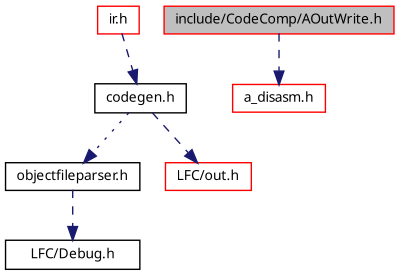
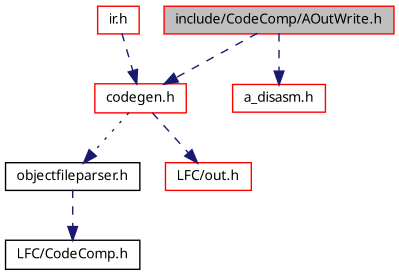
none -> (217, 55)
(141, 98) -> (141, 98)
(73, 255) -> (73, 255)
